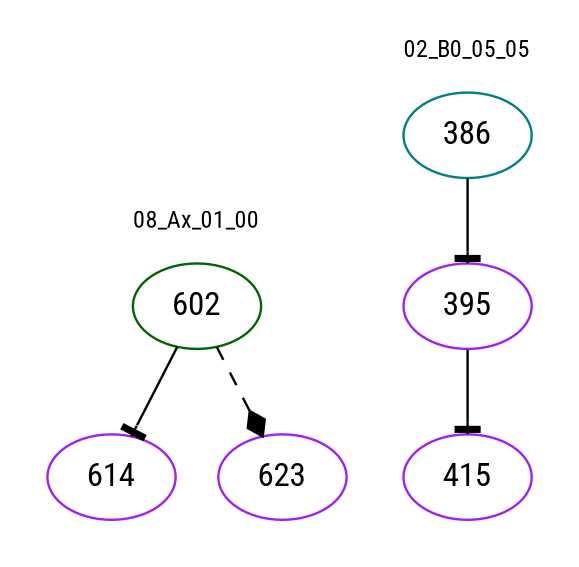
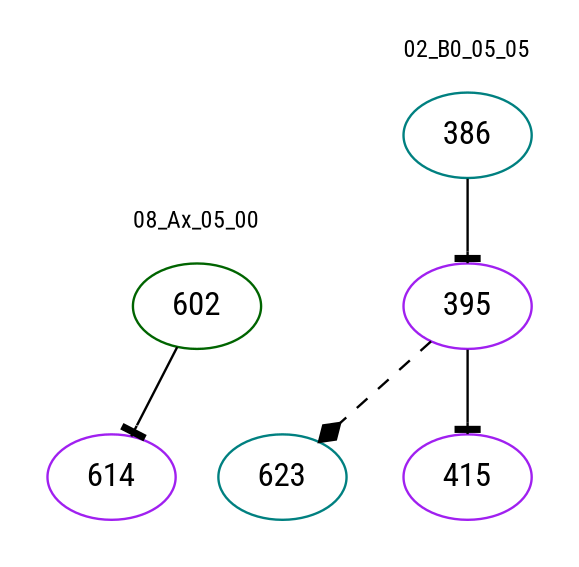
(197, 222) -> (197, 222)
(233, 379) -> (399, 370)
(282, 477) -> (282, 477)
